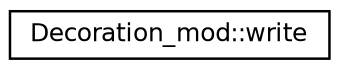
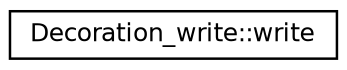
(170, 35) -> (173, 35)
